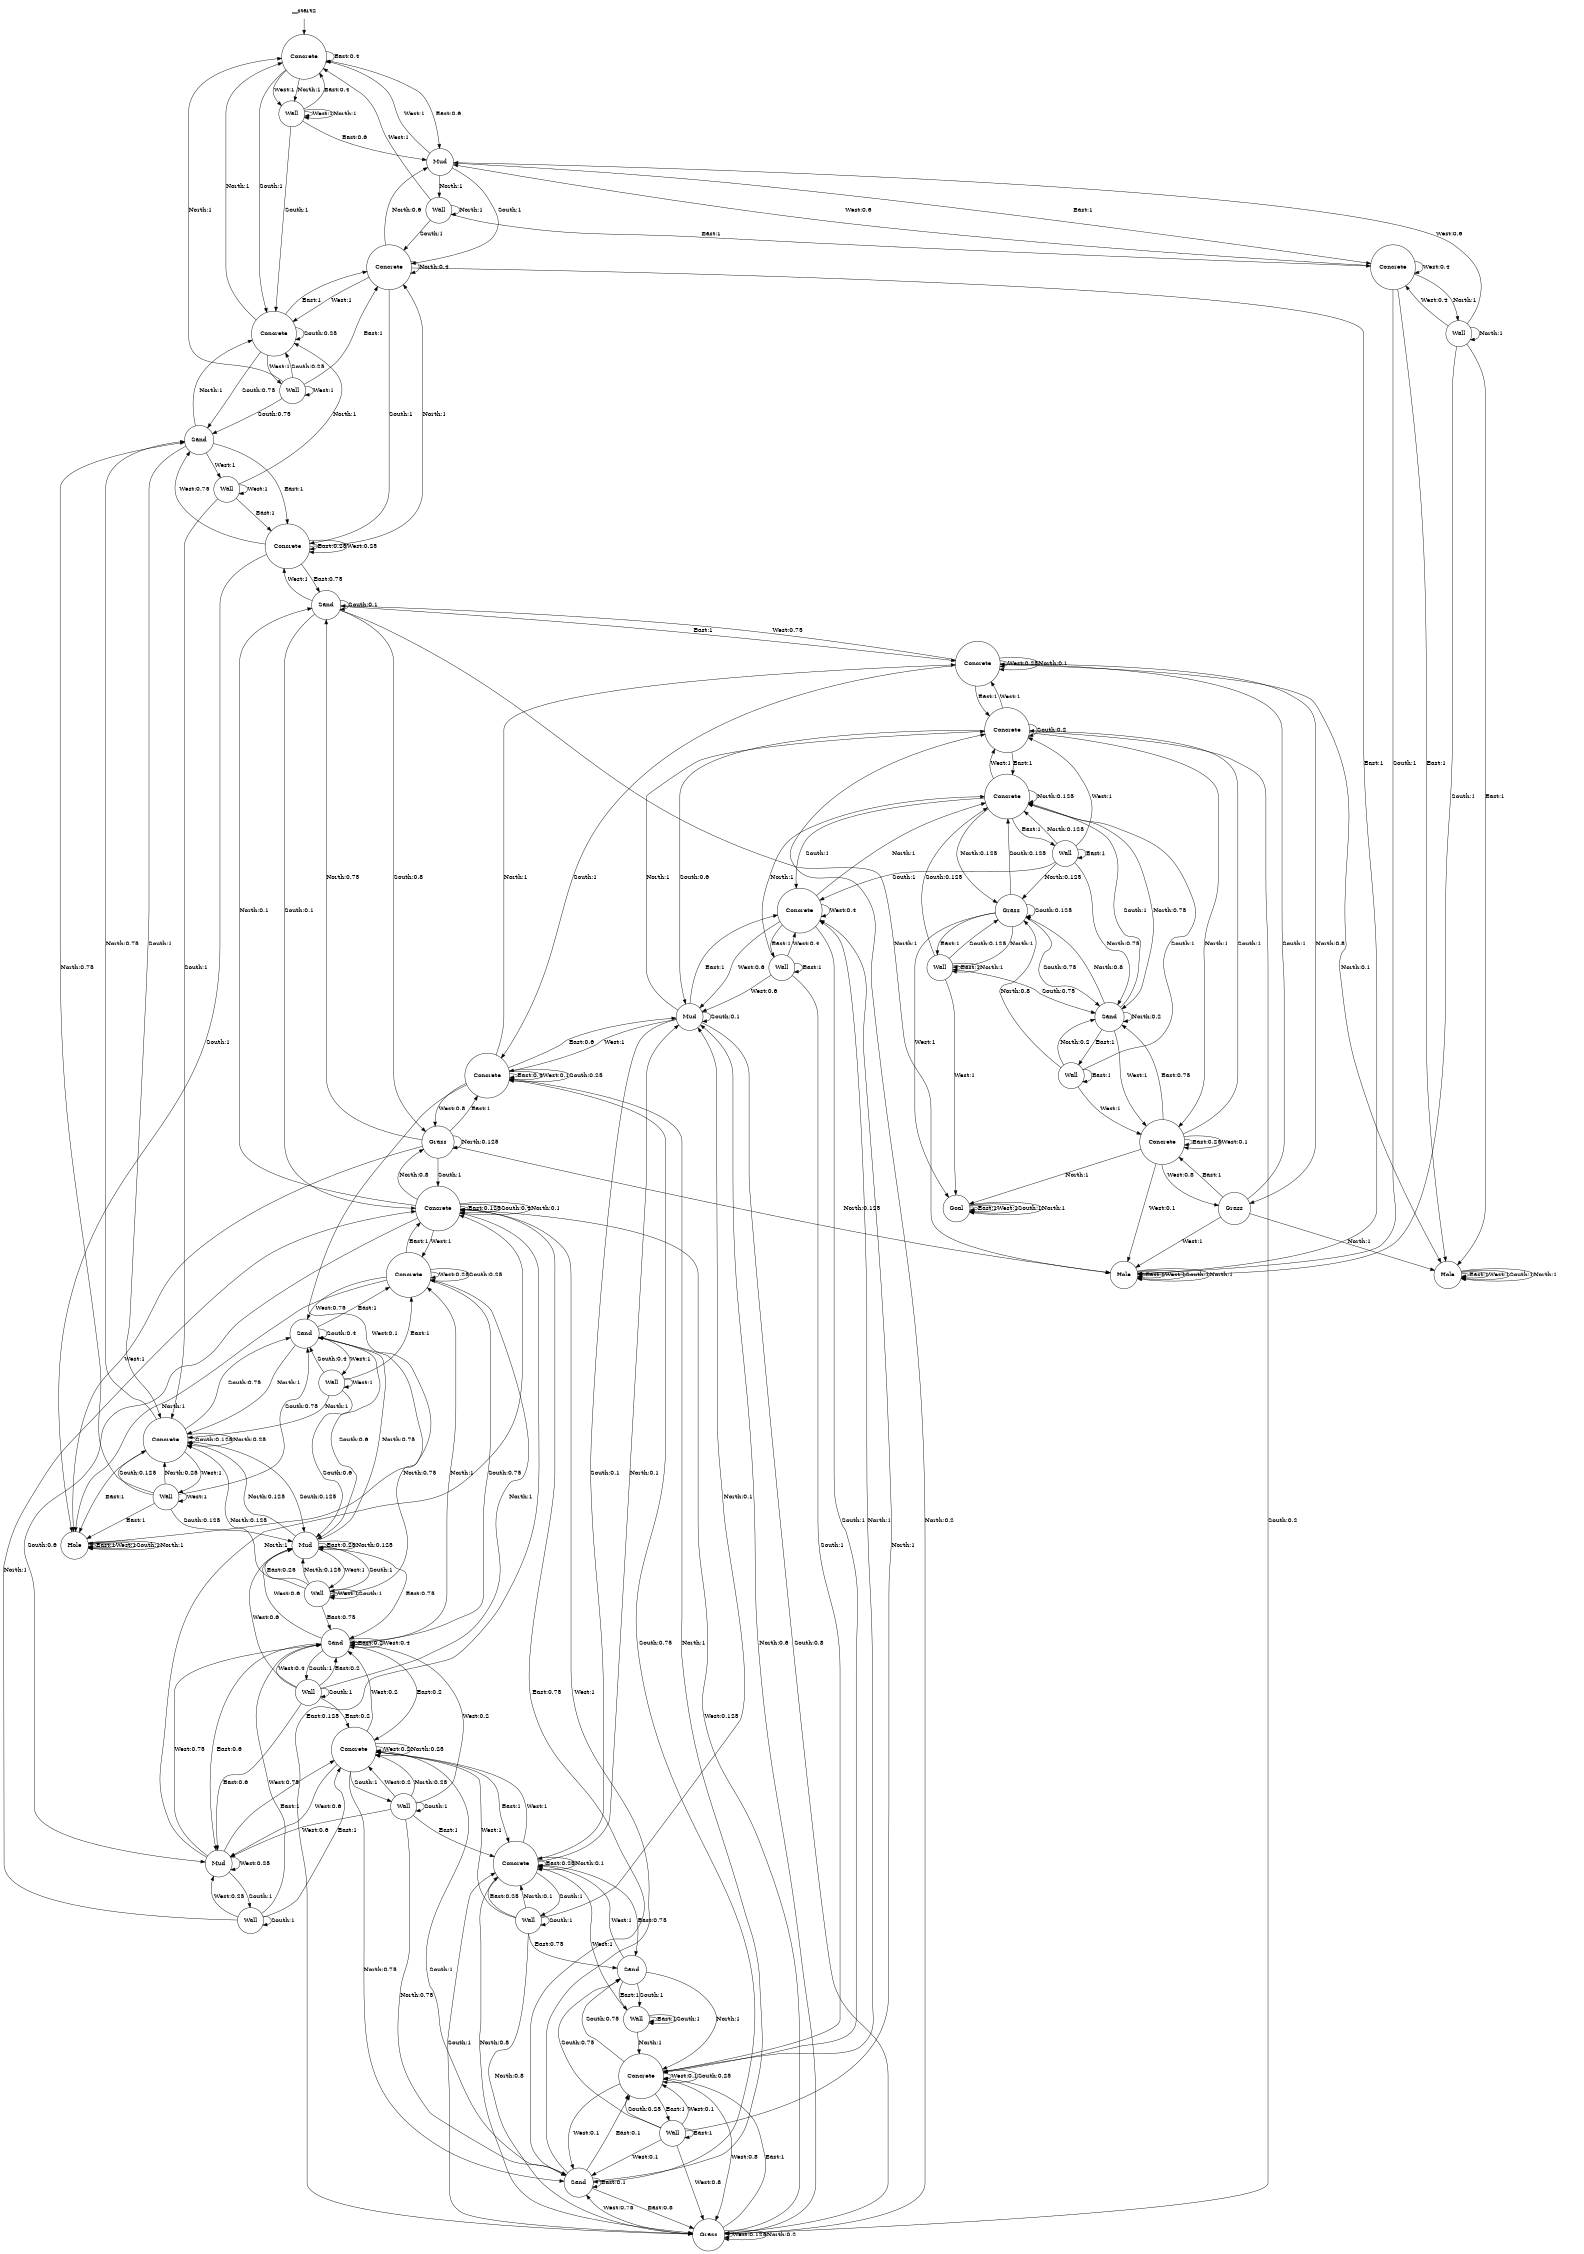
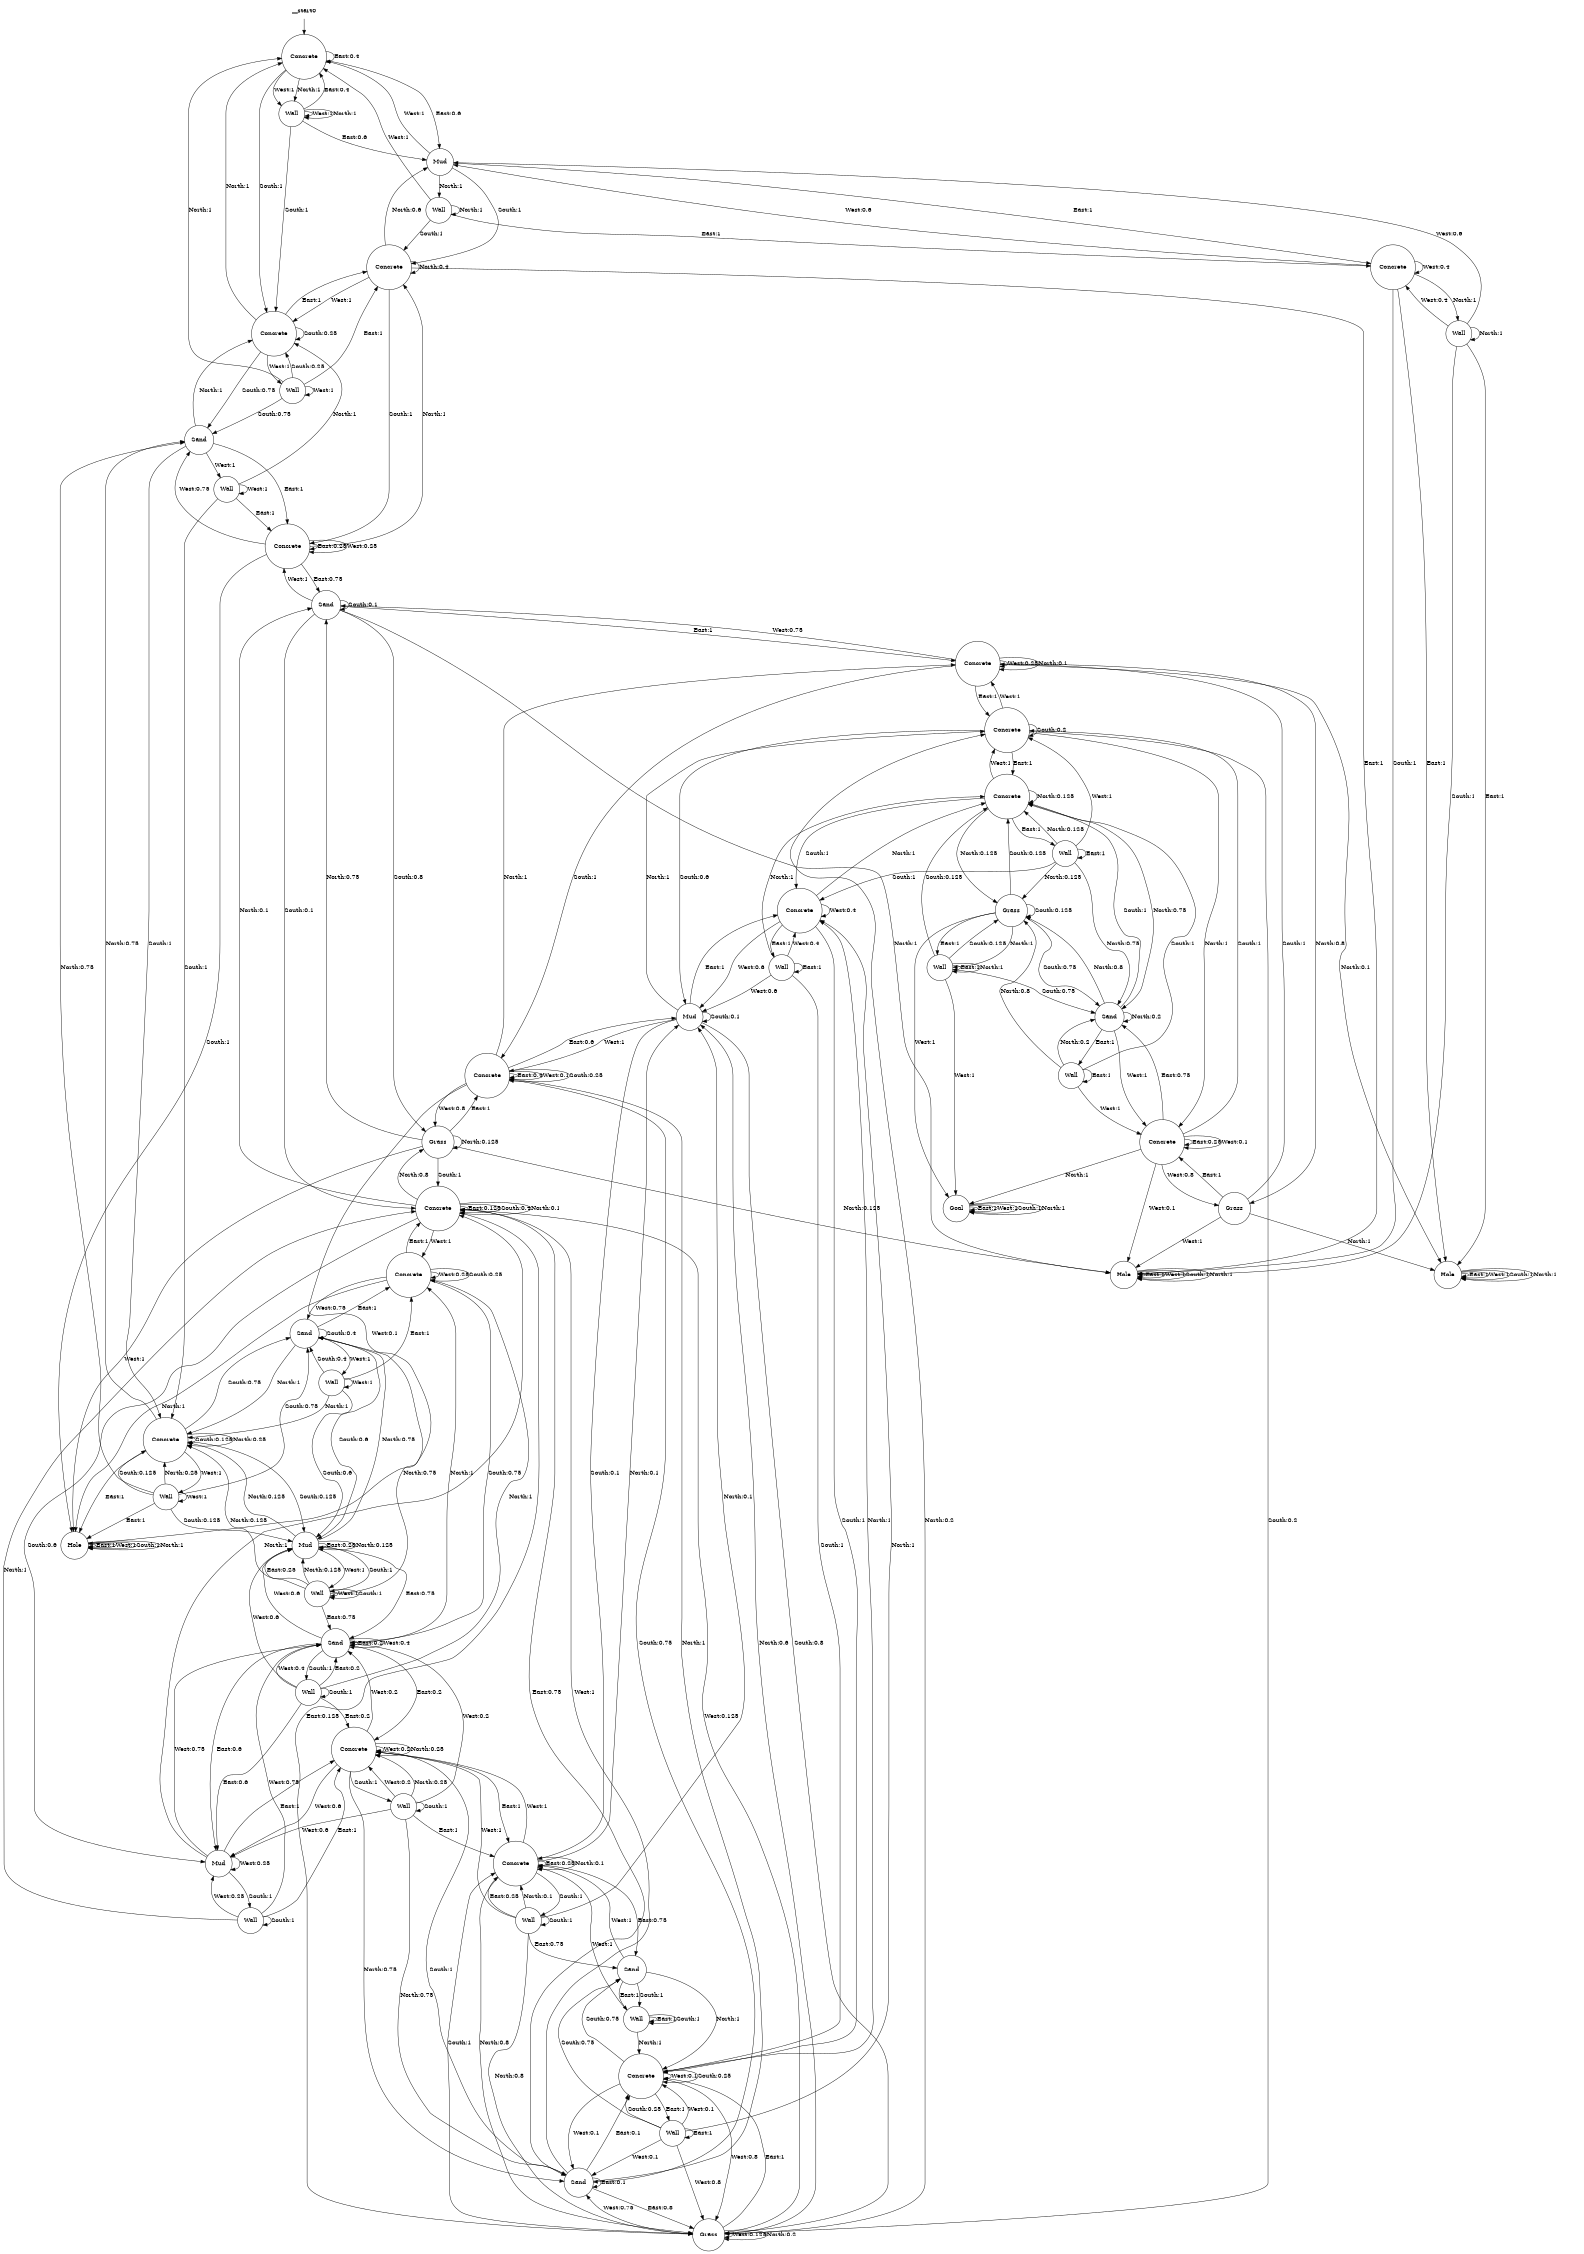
(304, 11) -> (304, 11)
